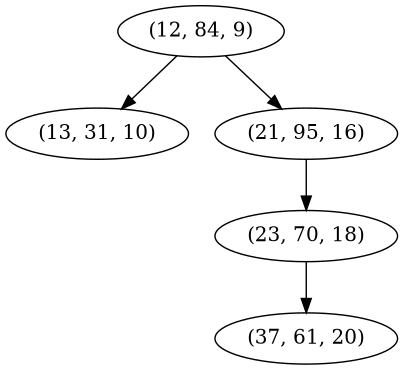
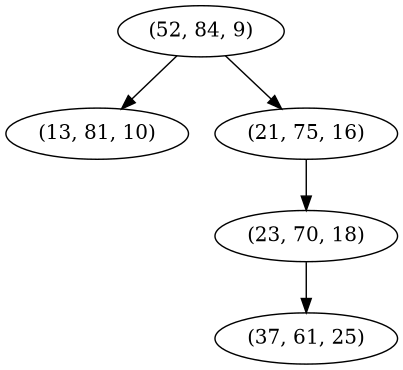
(201, 31) -> (201, 31)
(97, 134) -> (97, 134)
(306, 134) -> (306, 134)
(306, 338) -> (306, 338)
